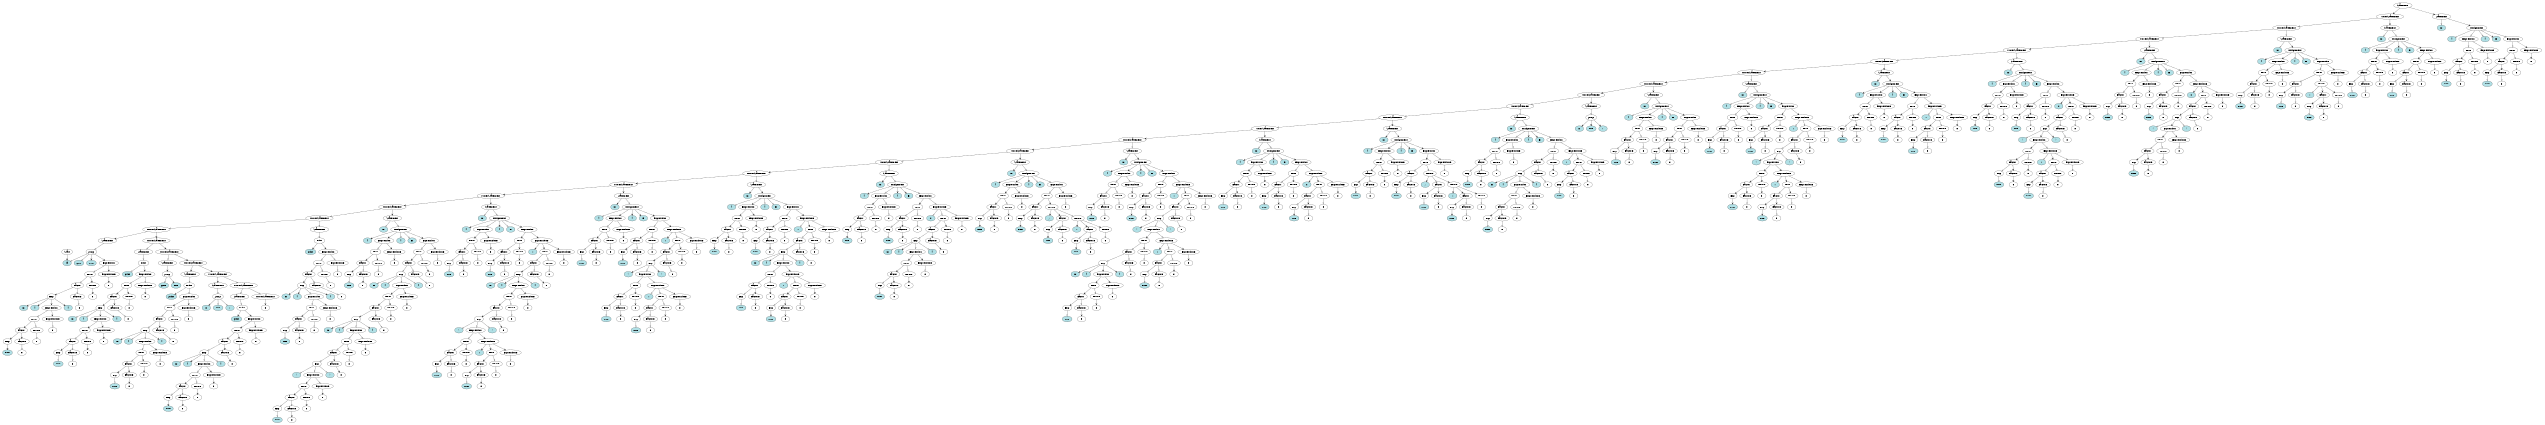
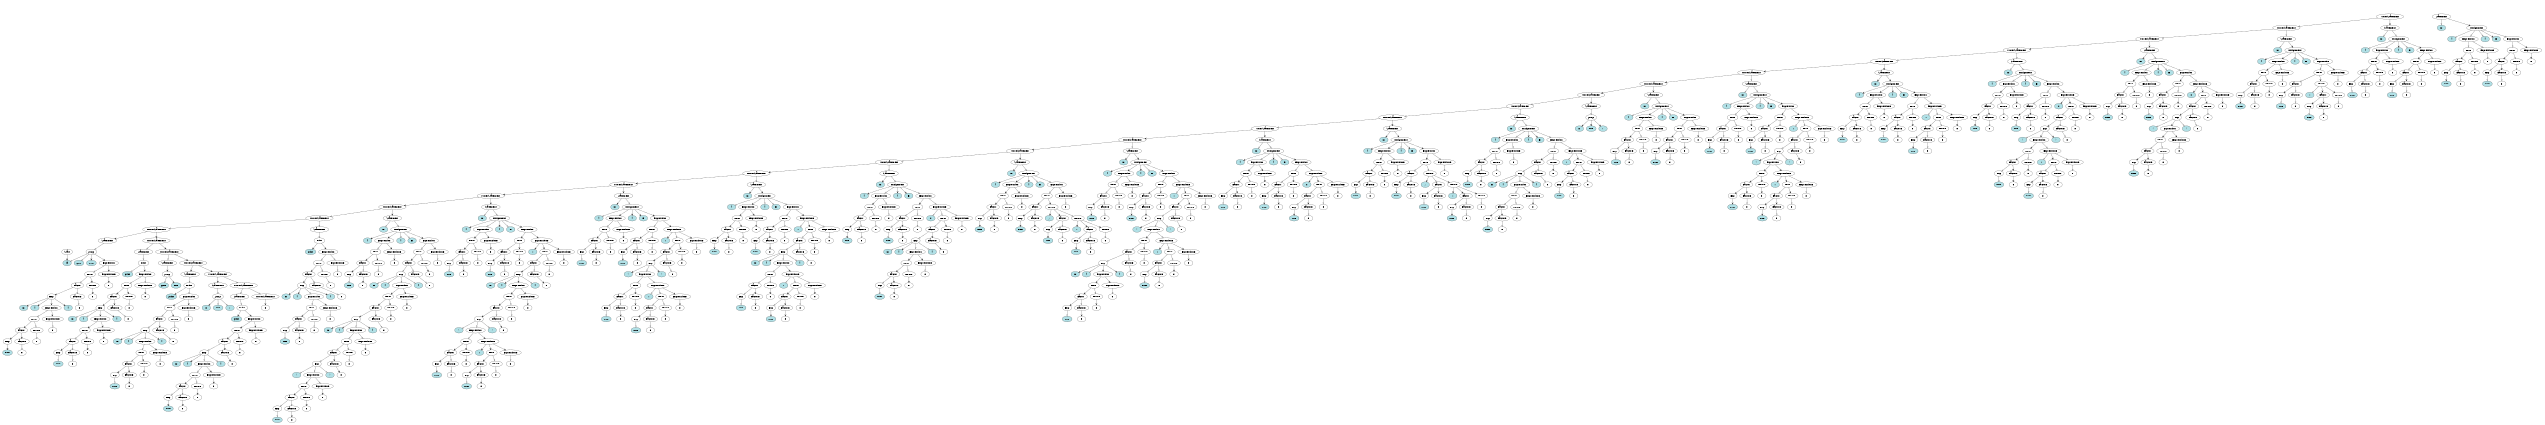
(2403, 5) -> none
